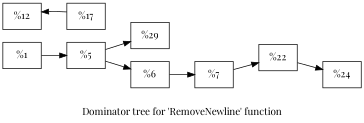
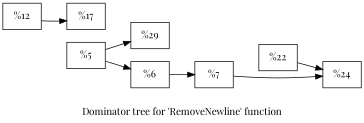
(58, 12) -> (51, 21)
(22, 55) -> none
(243, 67) -> (274, 78)
